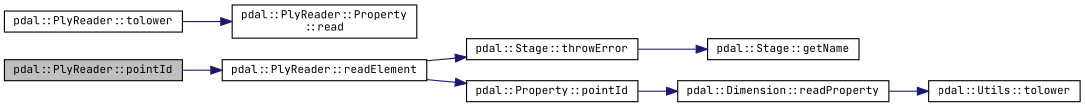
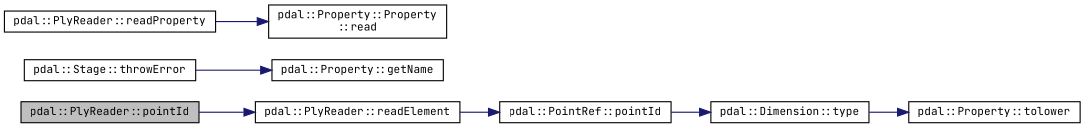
(93, 22) -> (110, 22)
(324, 22) -> (358, 22)
(783, 49) -> (358, 70)
(441, 59) -> none
(552, 91) -> (585, 112)
(783, 91) -> (790, 112)
(1004, 91) -> (994, 112)
